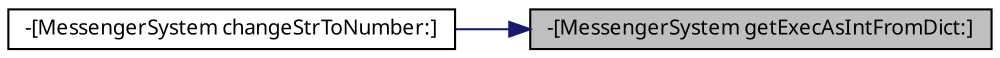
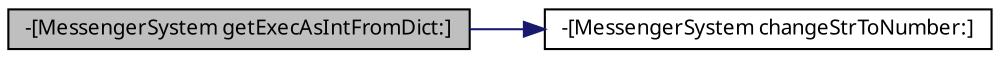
(482, 29) -> (497, 29)
